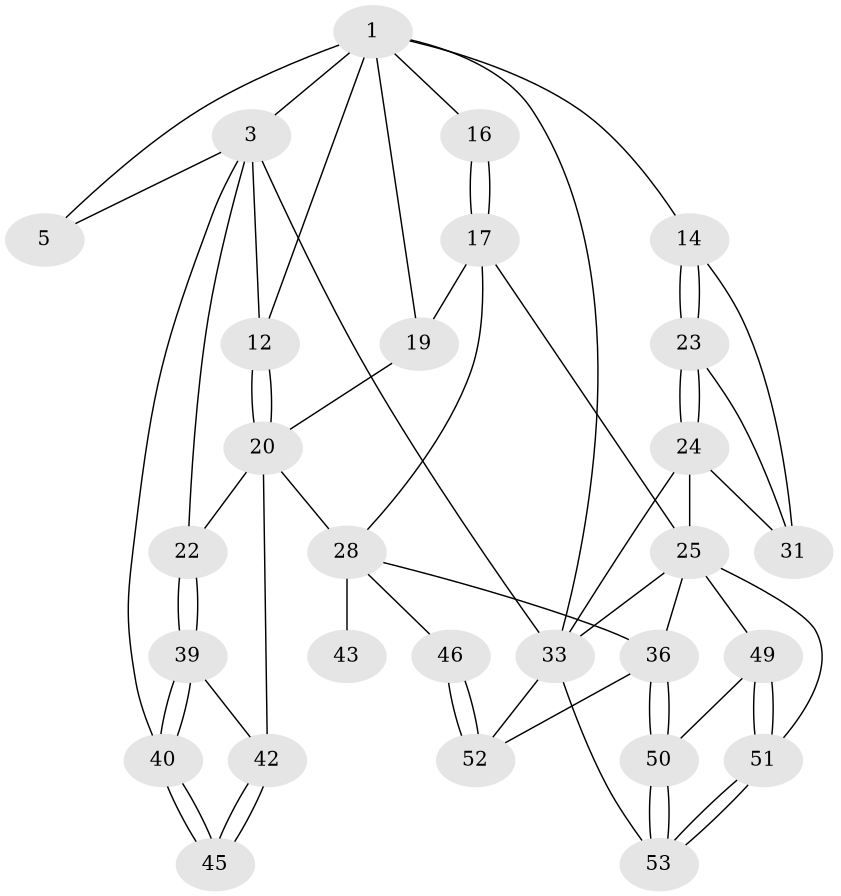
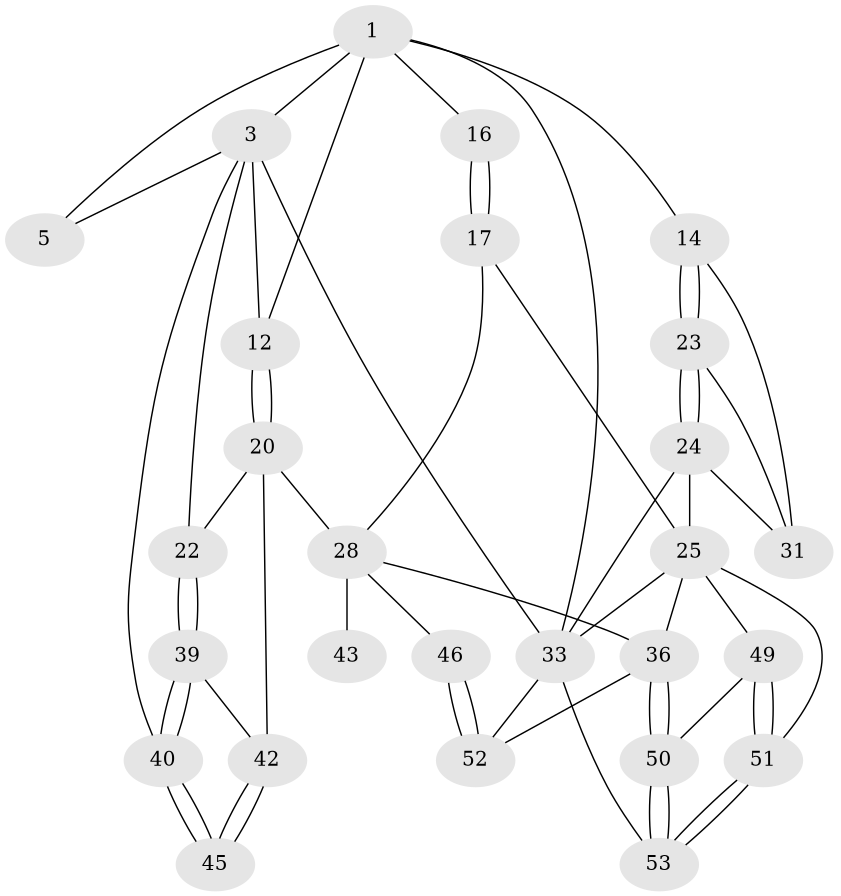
(419, 344) -> none
